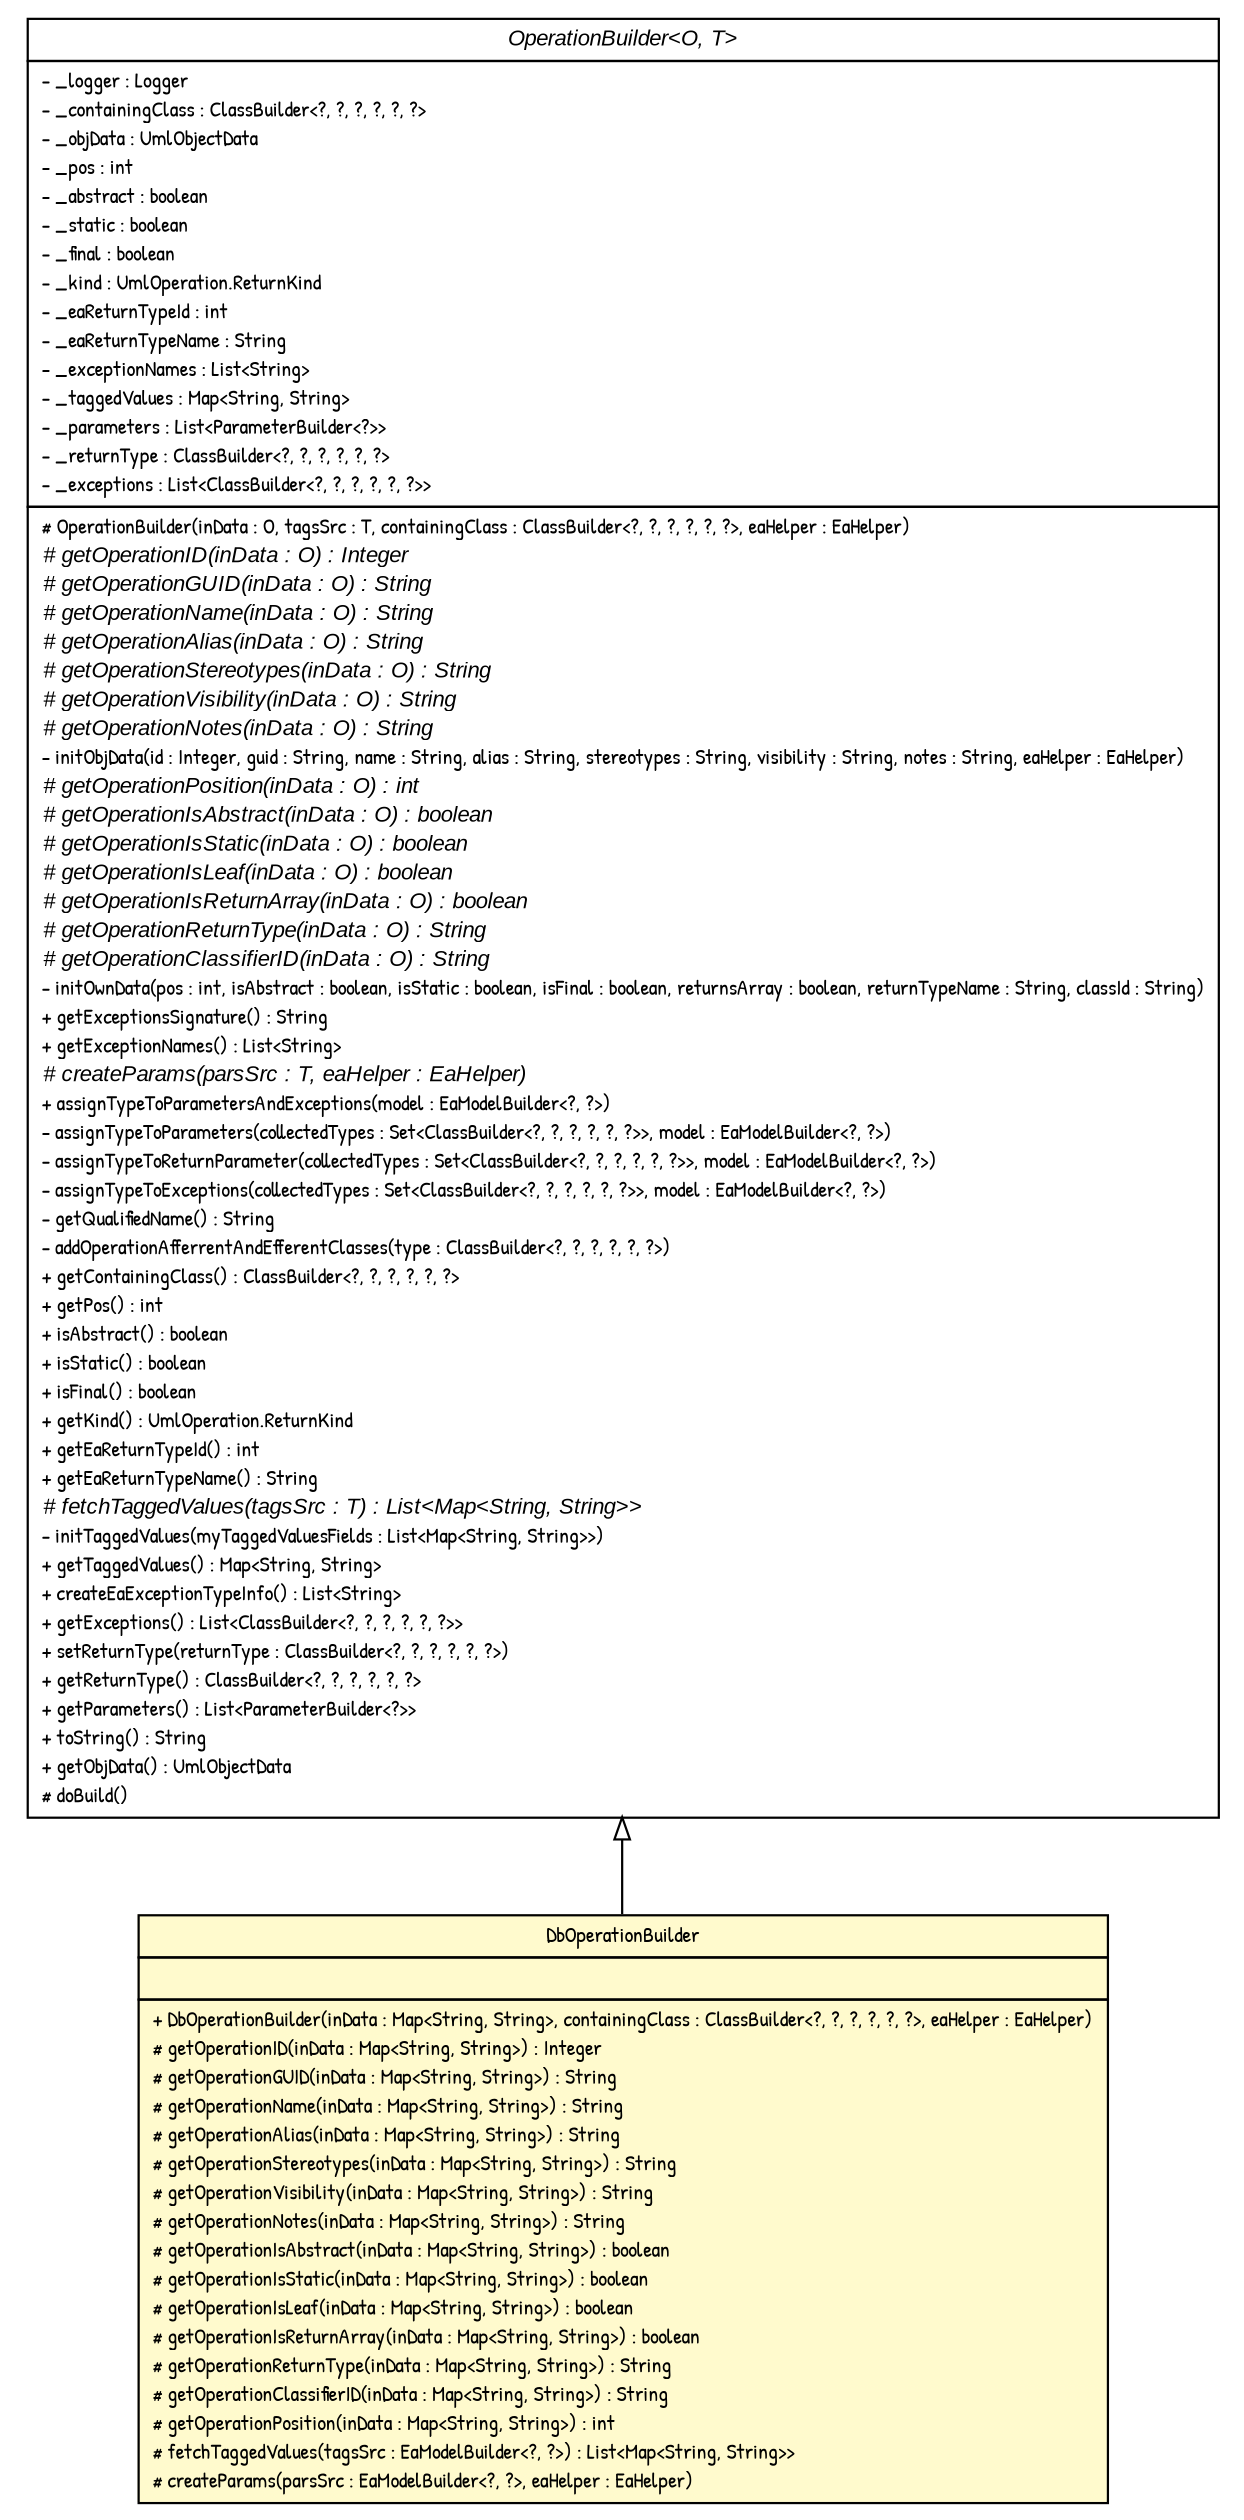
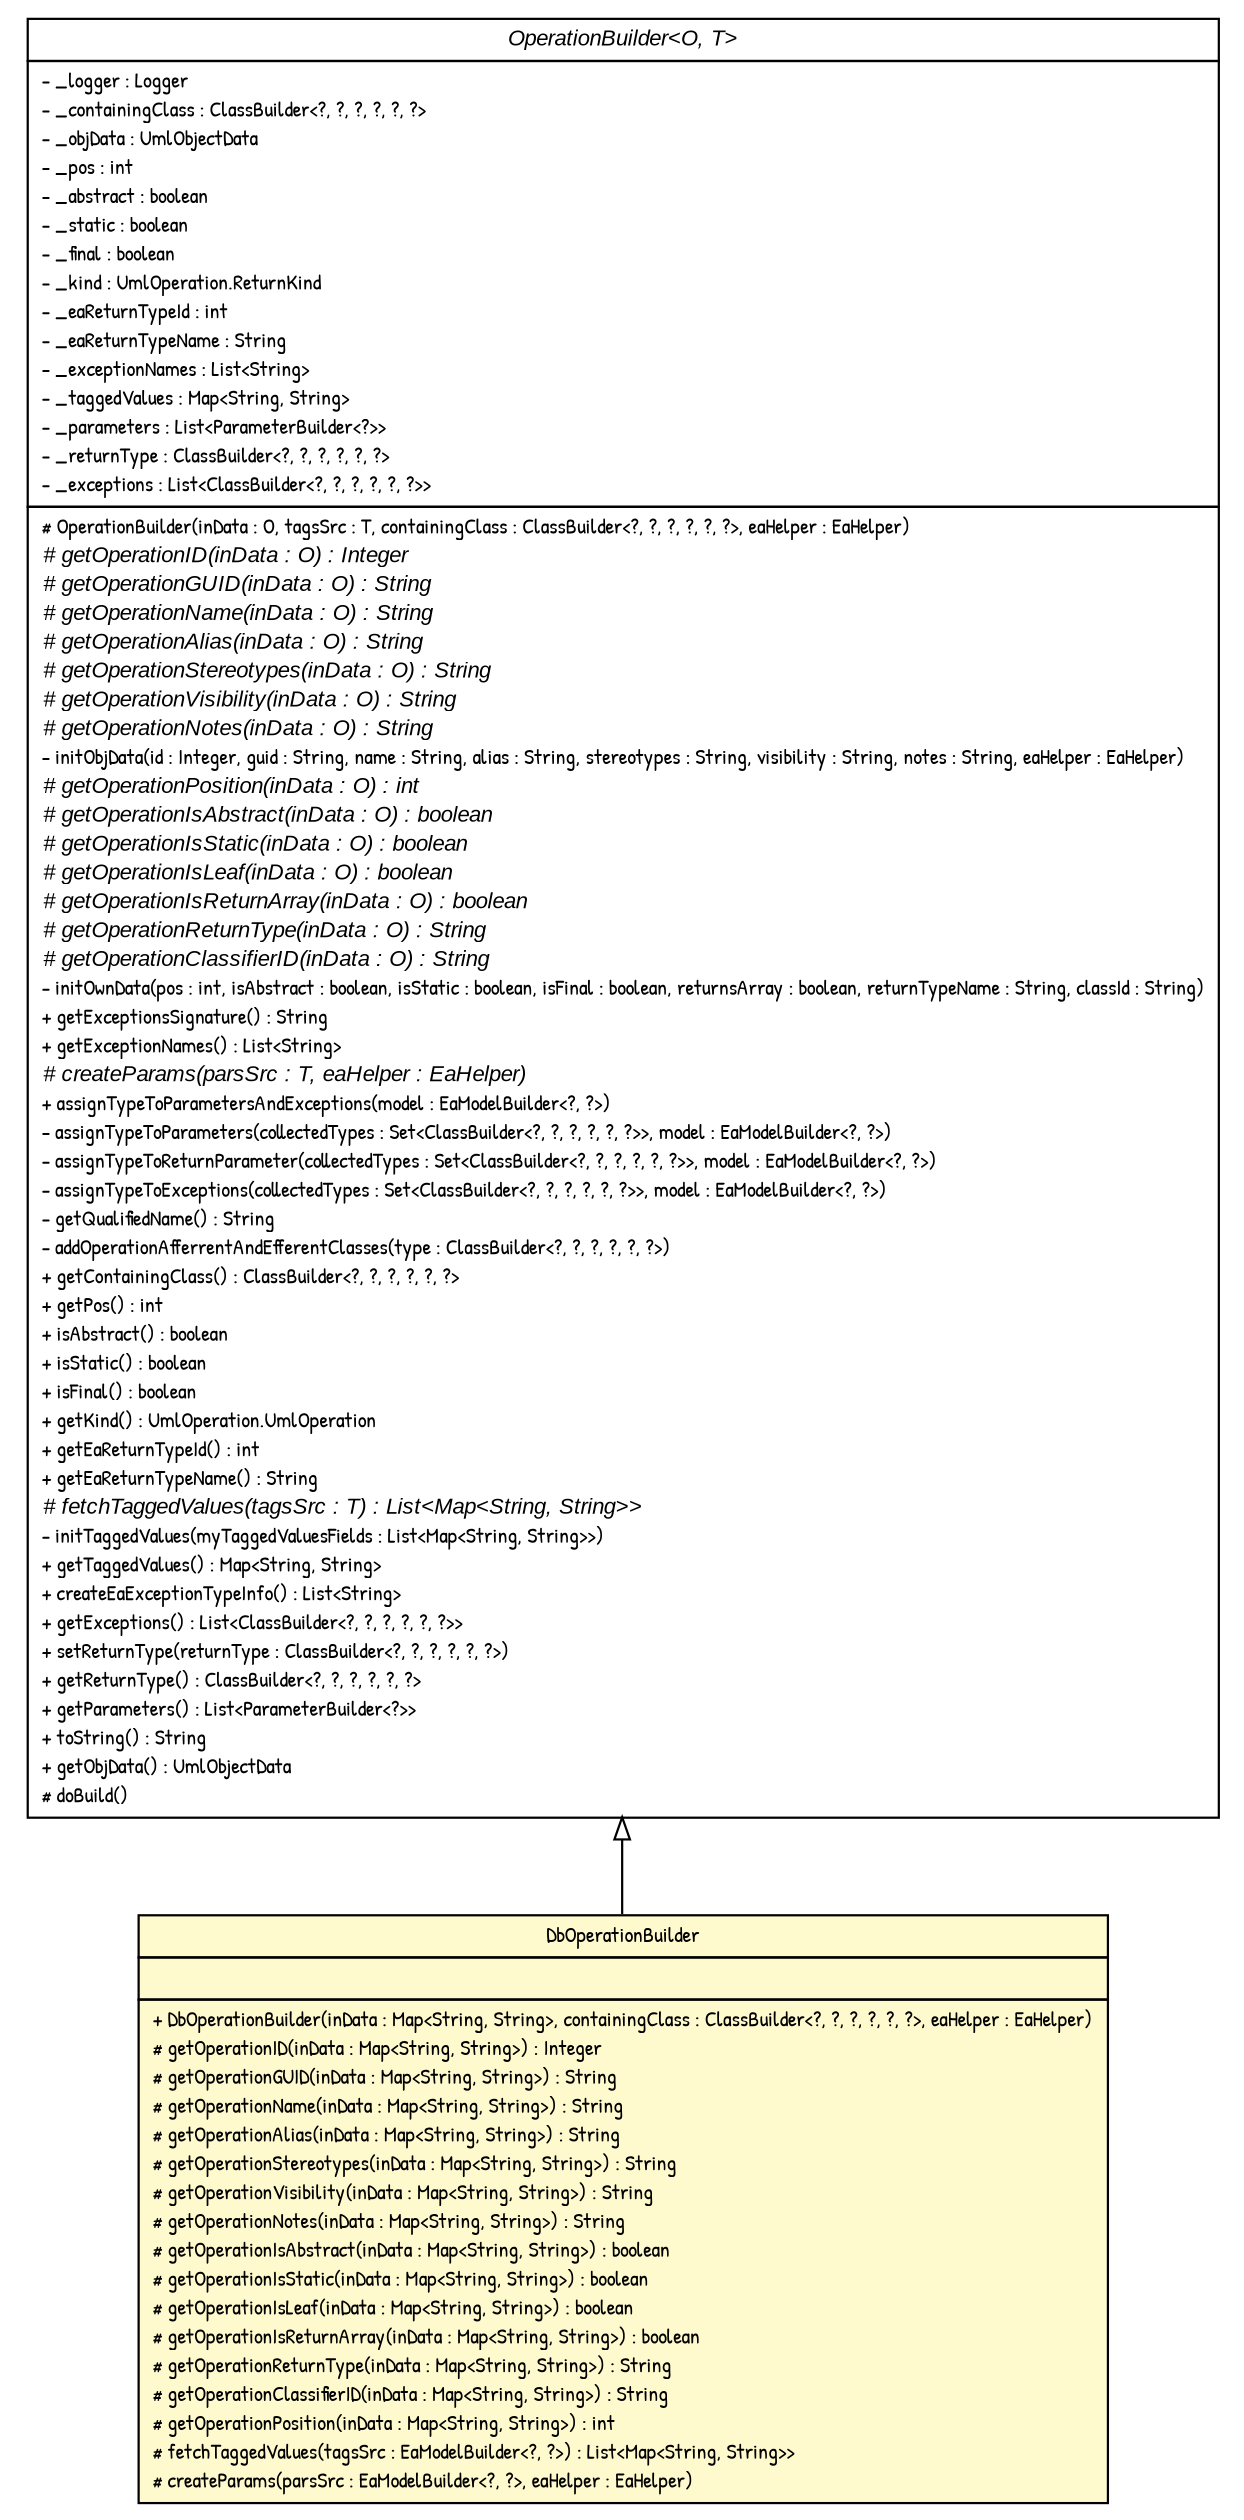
(197, 1421) -> (210, 1421)
